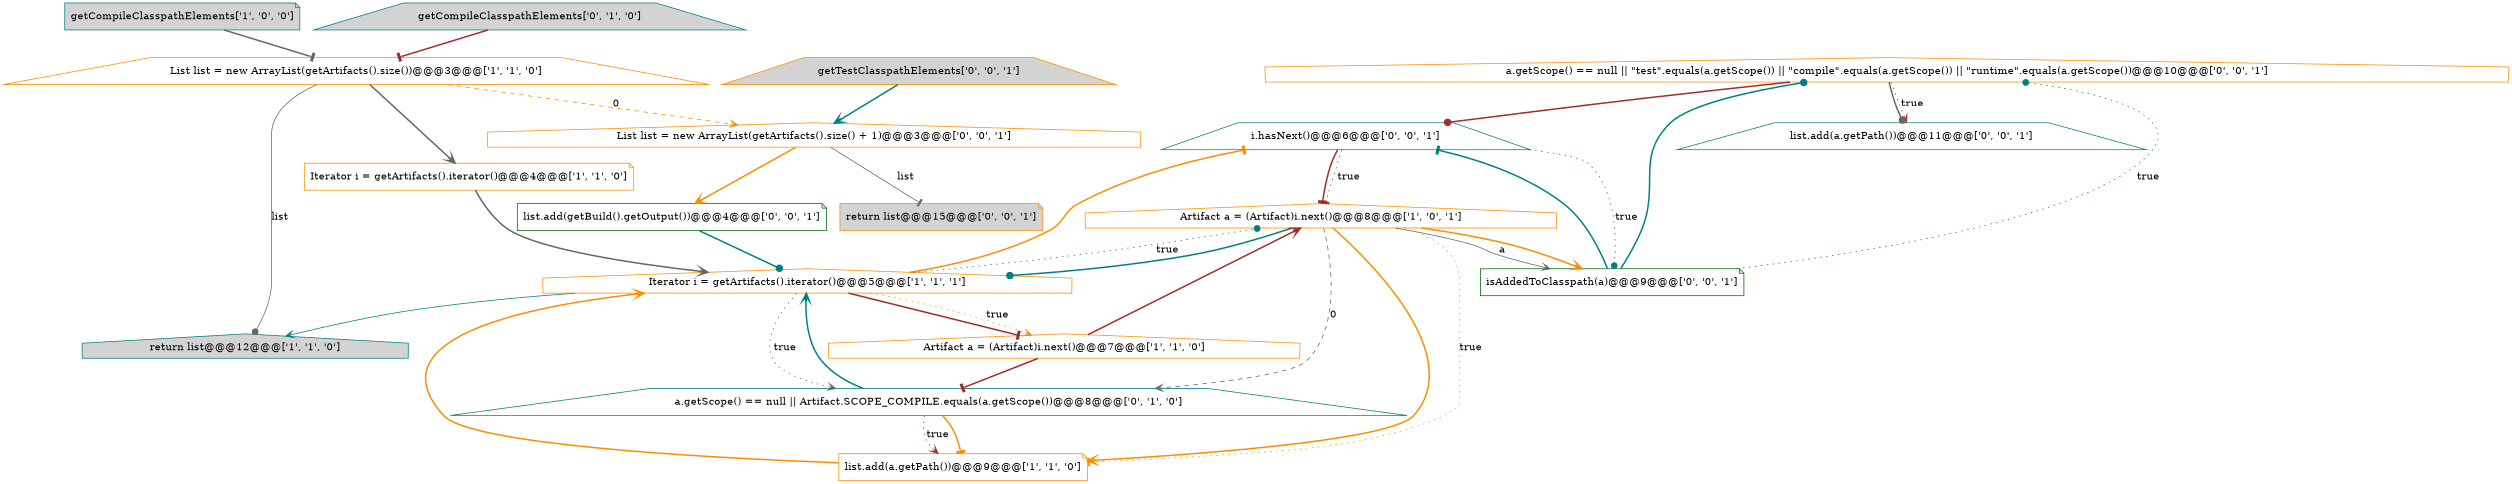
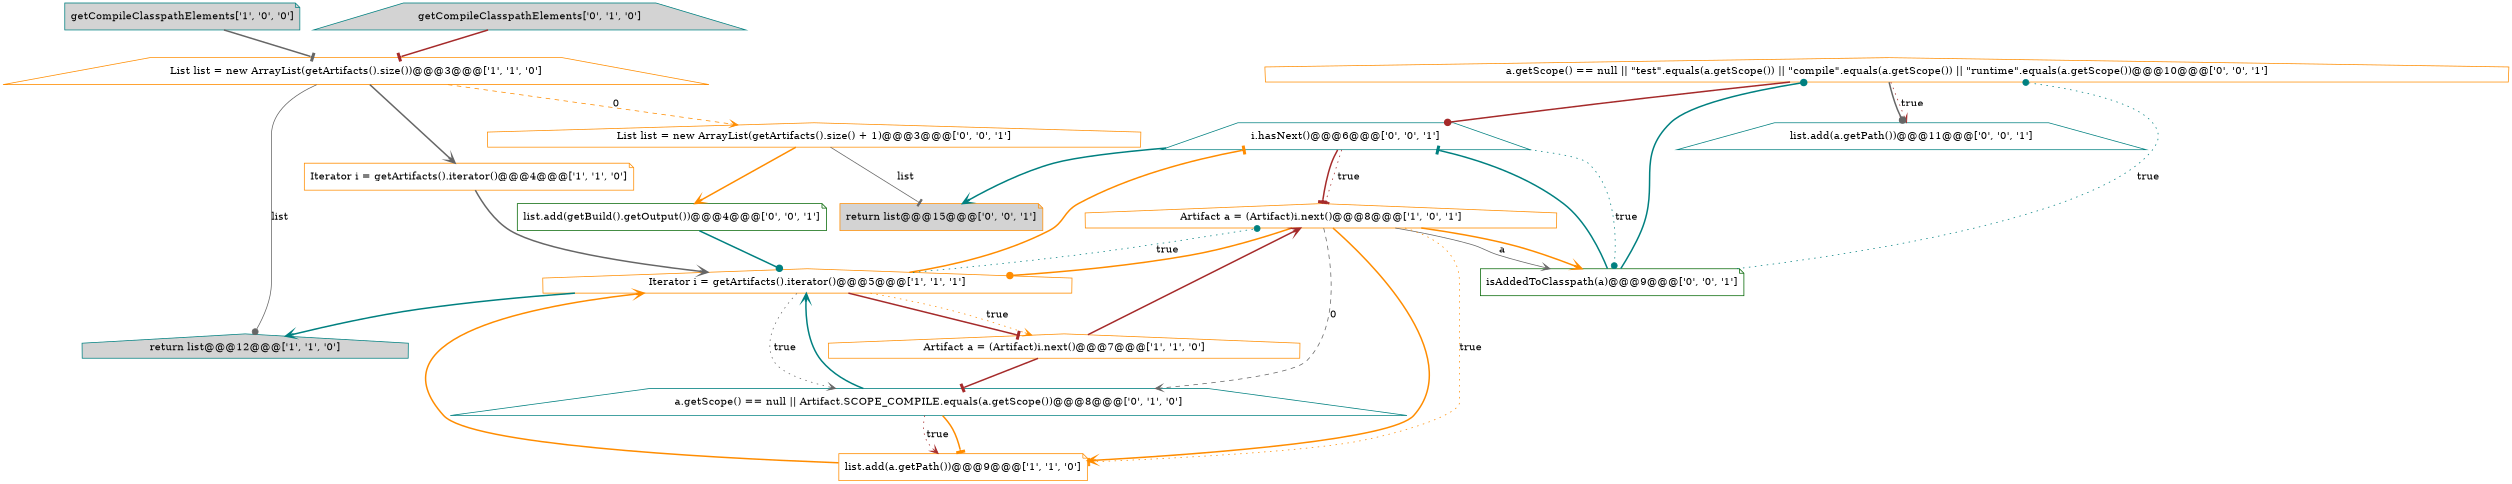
(919, 71) -> none
none -> (1064, 161)
(1154, 261) -> (1154, 261)
(433, 307) -> (433, 307)
